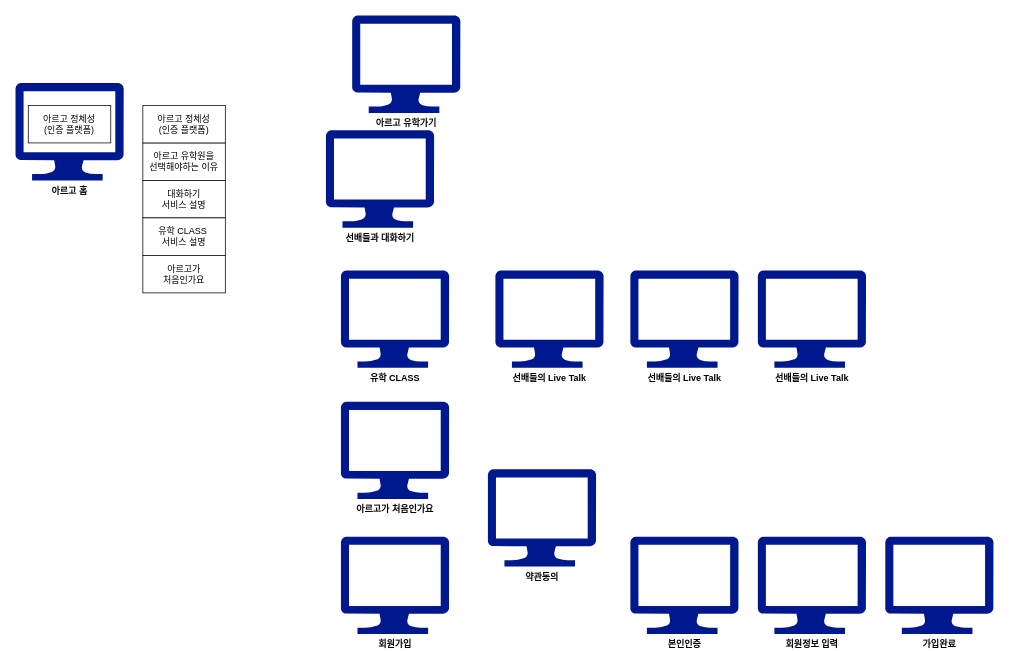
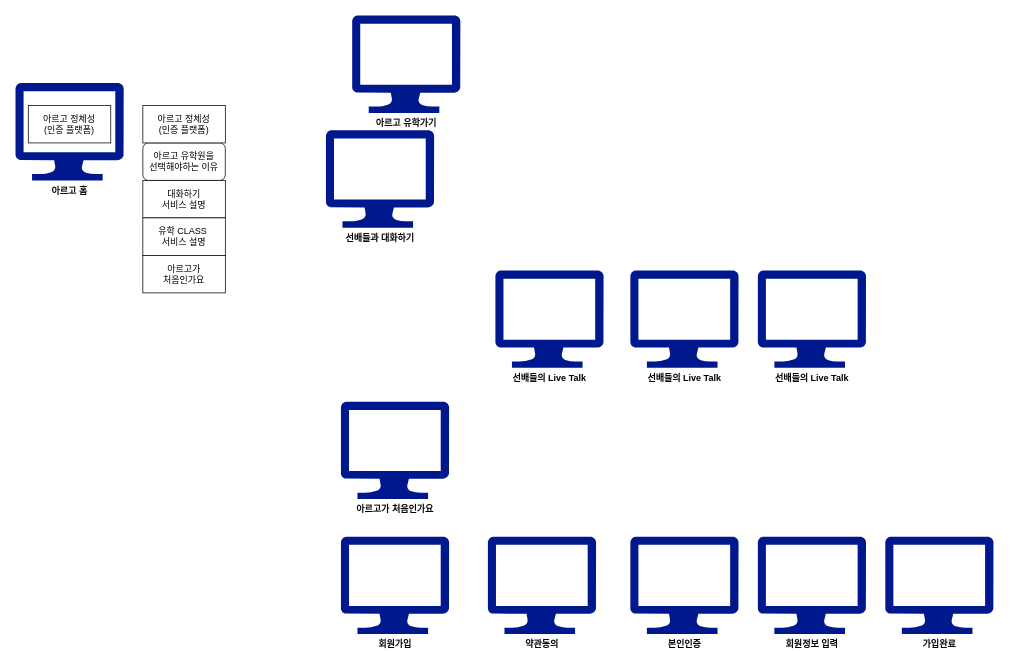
(184, 162) -> (184, 162)
(395, 319) -> none
(542, 518) -> (542, 585)
